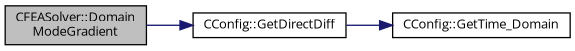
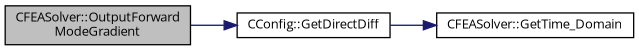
(76, 25) -> (98, 25)
(481, 25) -> (535, 25)
